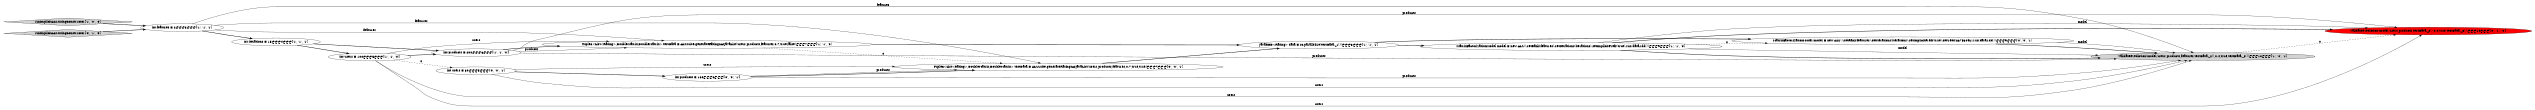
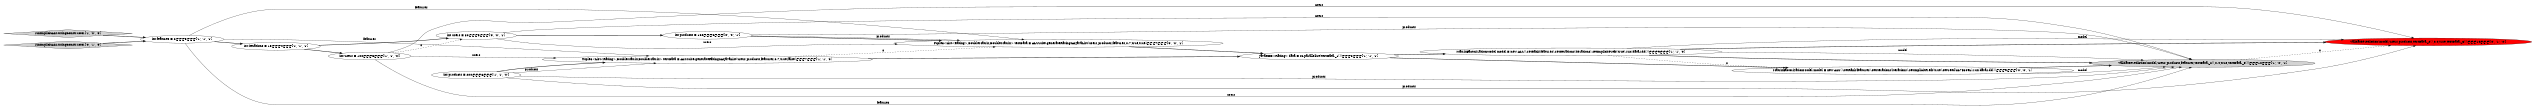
(375, 47) -> (367, 44)
(421, 55) -> none
